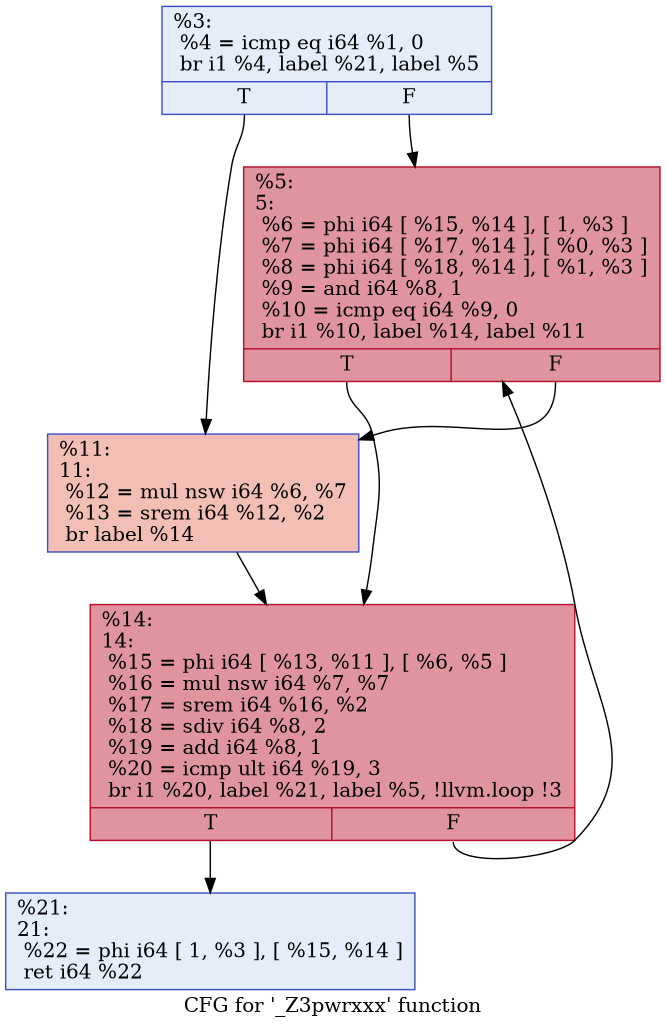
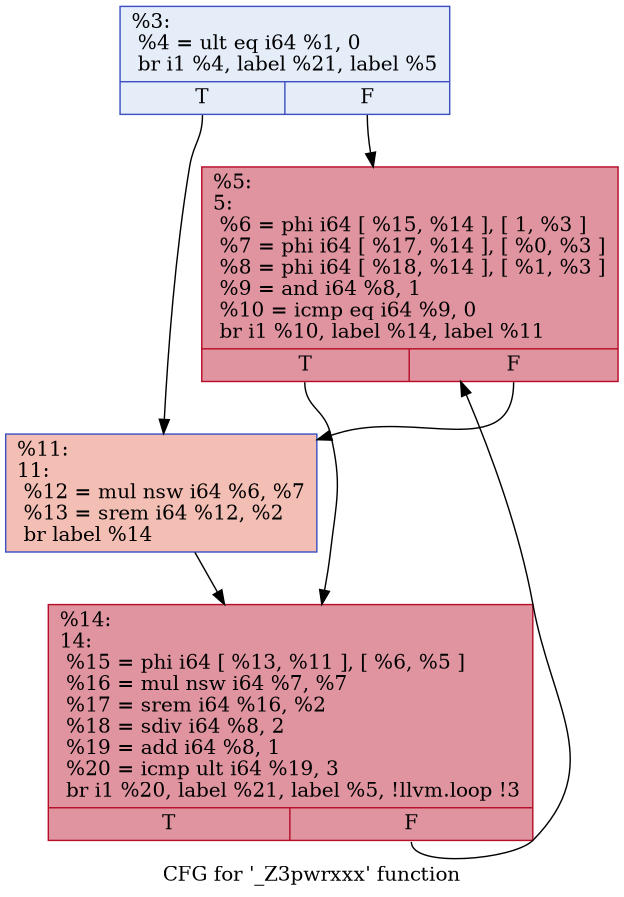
(299, 43) -> (247, 43)
(210, 941) -> none
